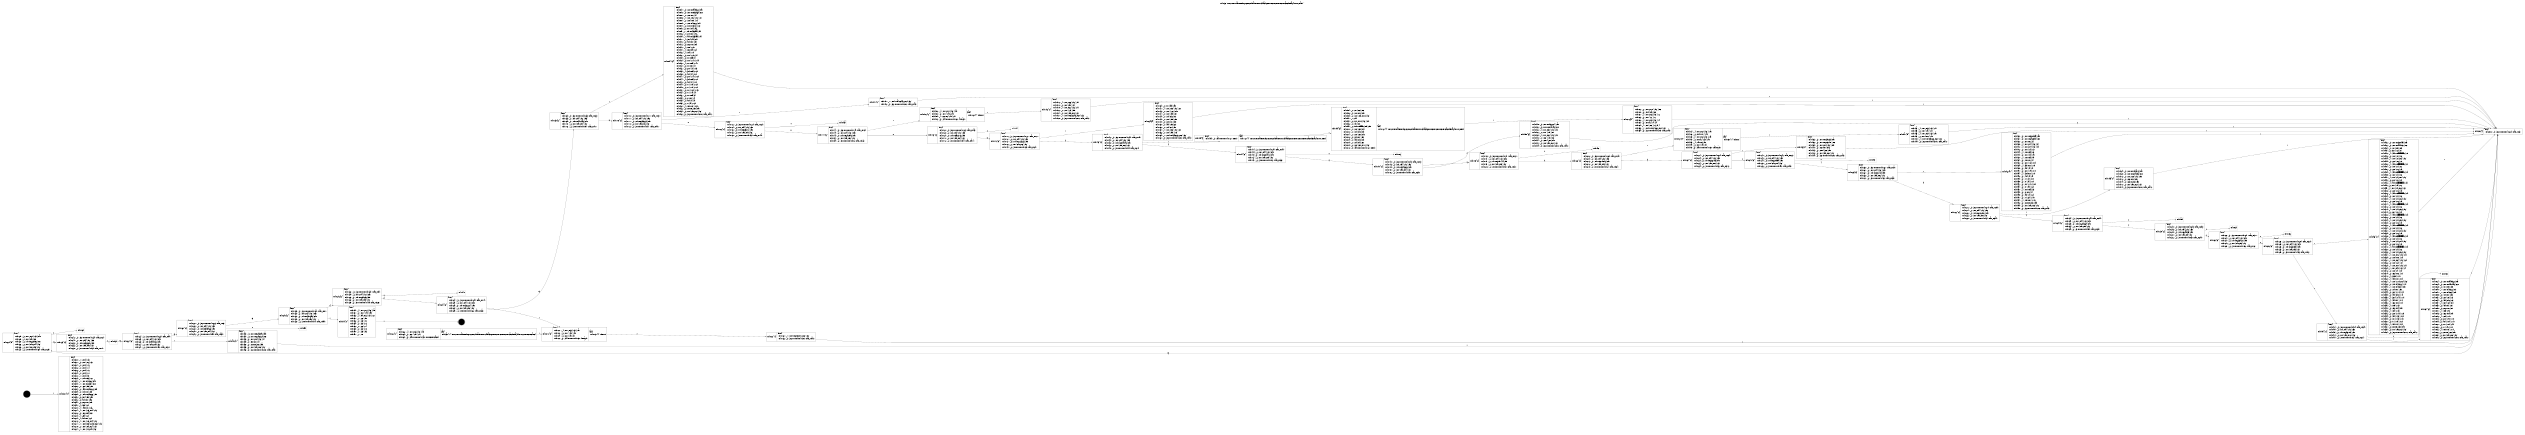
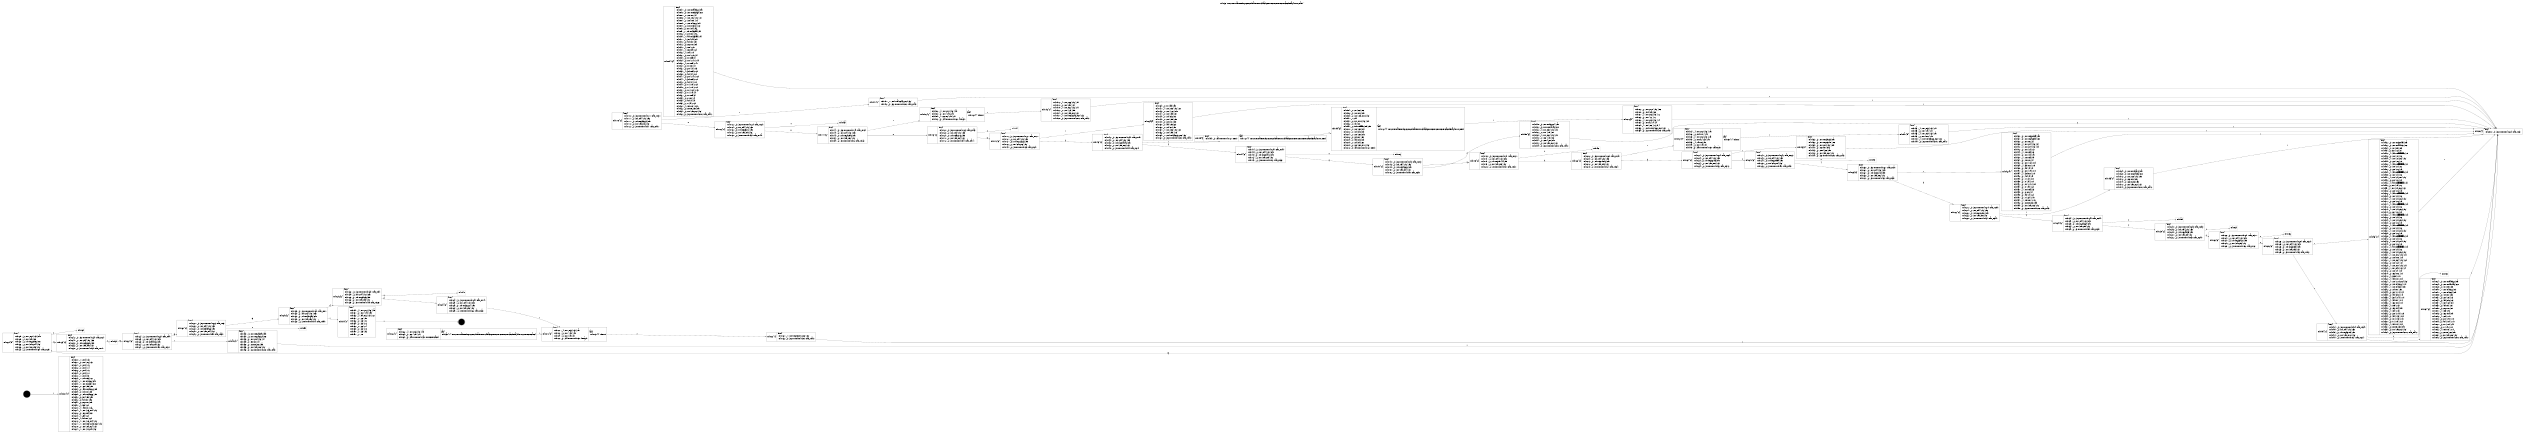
(574, 121) -> none
